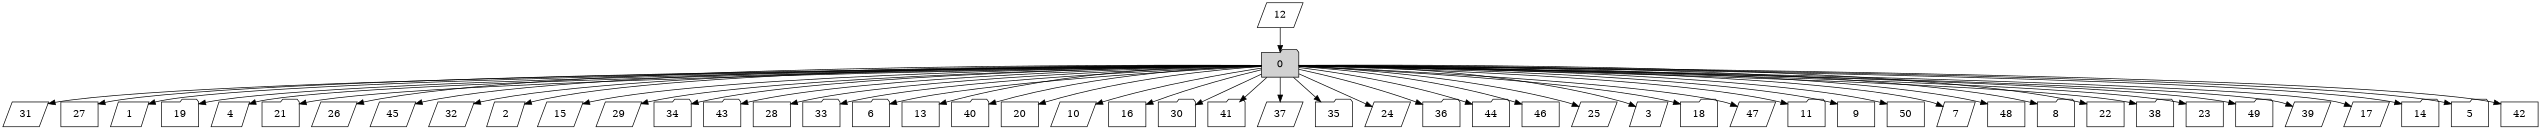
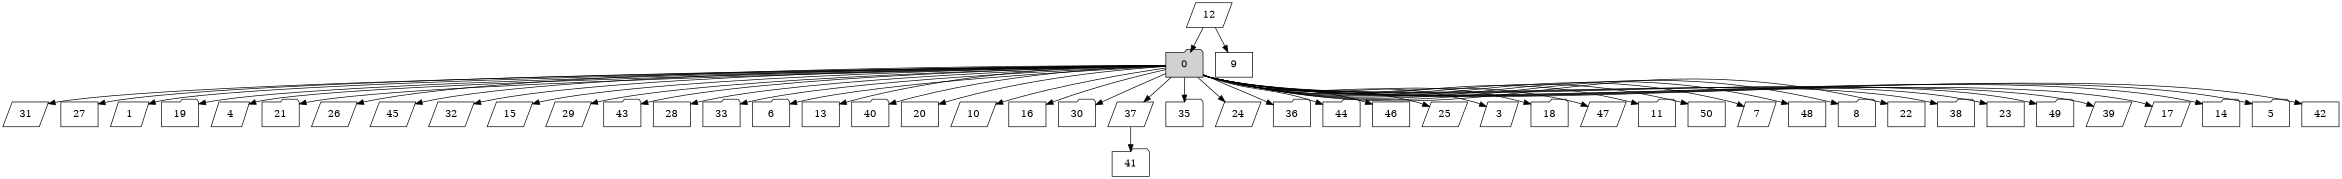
(1566, 75) -> (1220, 37)
(1256, 87) -> (1131, 136)
(506, 114) -> none
(673, 114) -> none
